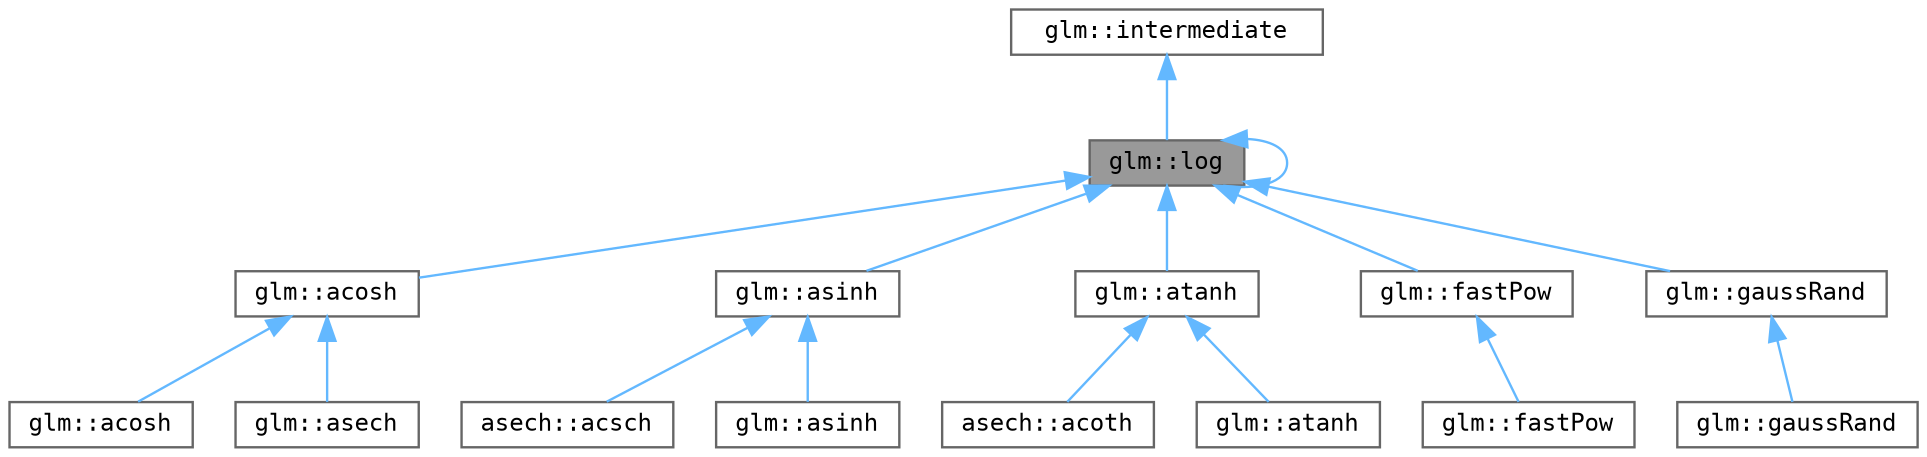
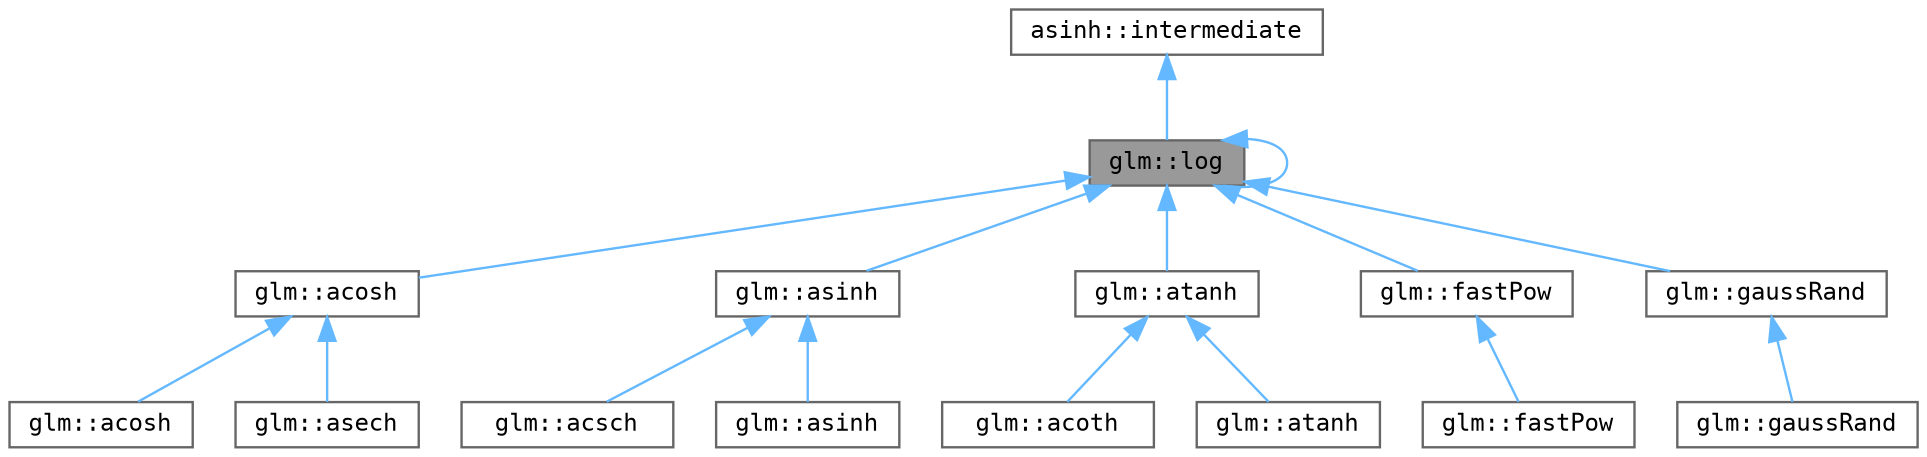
(1167, 32) -> (1167, 32)
(567, 425) -> (567, 425)
(1048, 425) -> (1048, 425)
